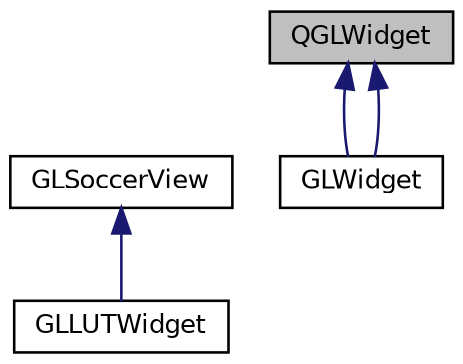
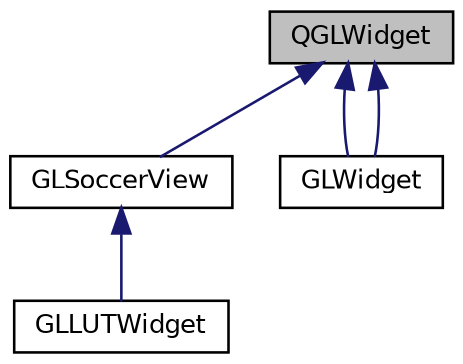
none -> (230, 116)
